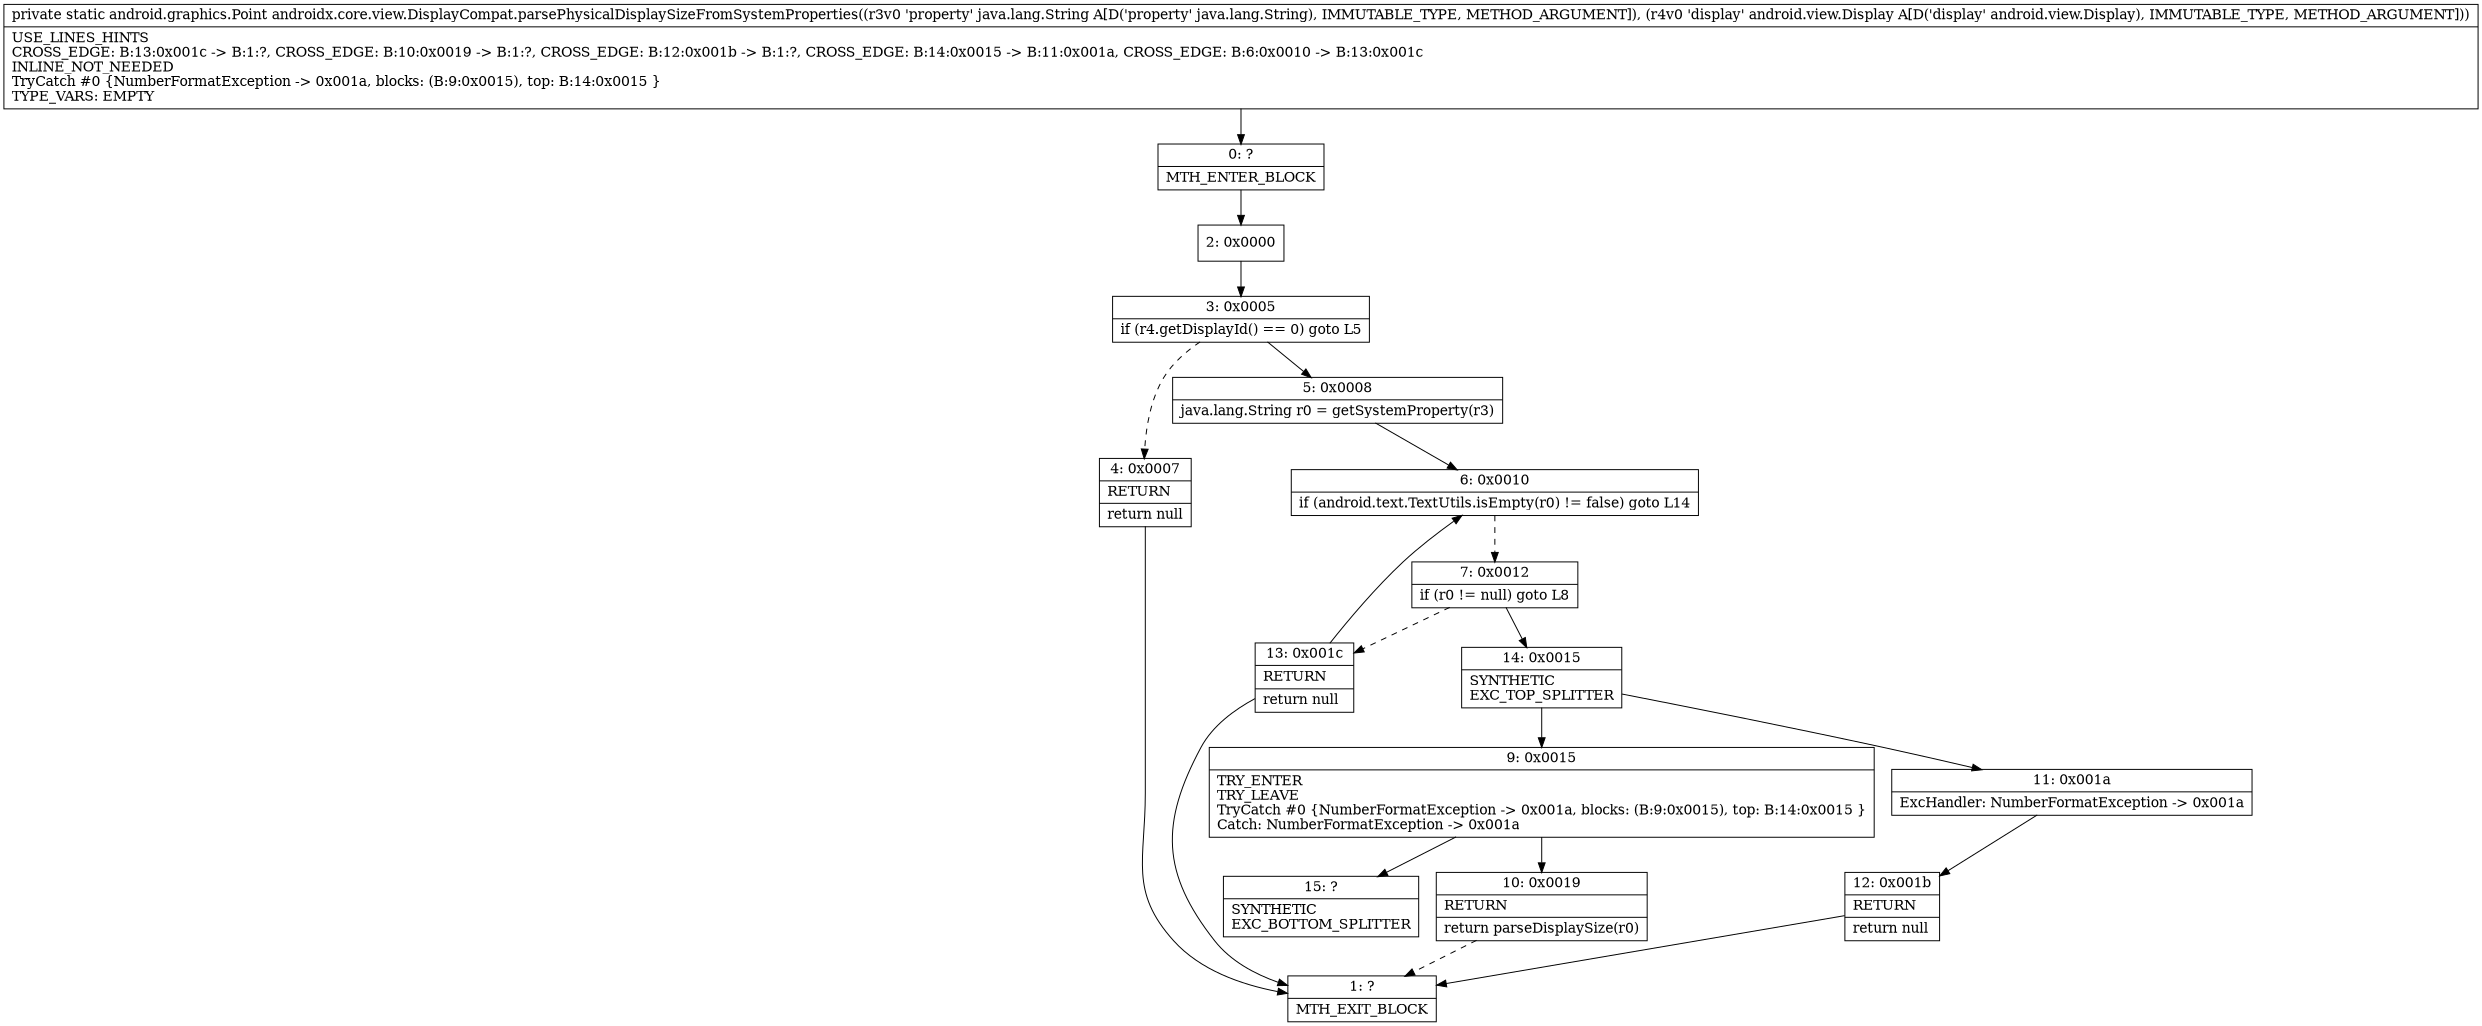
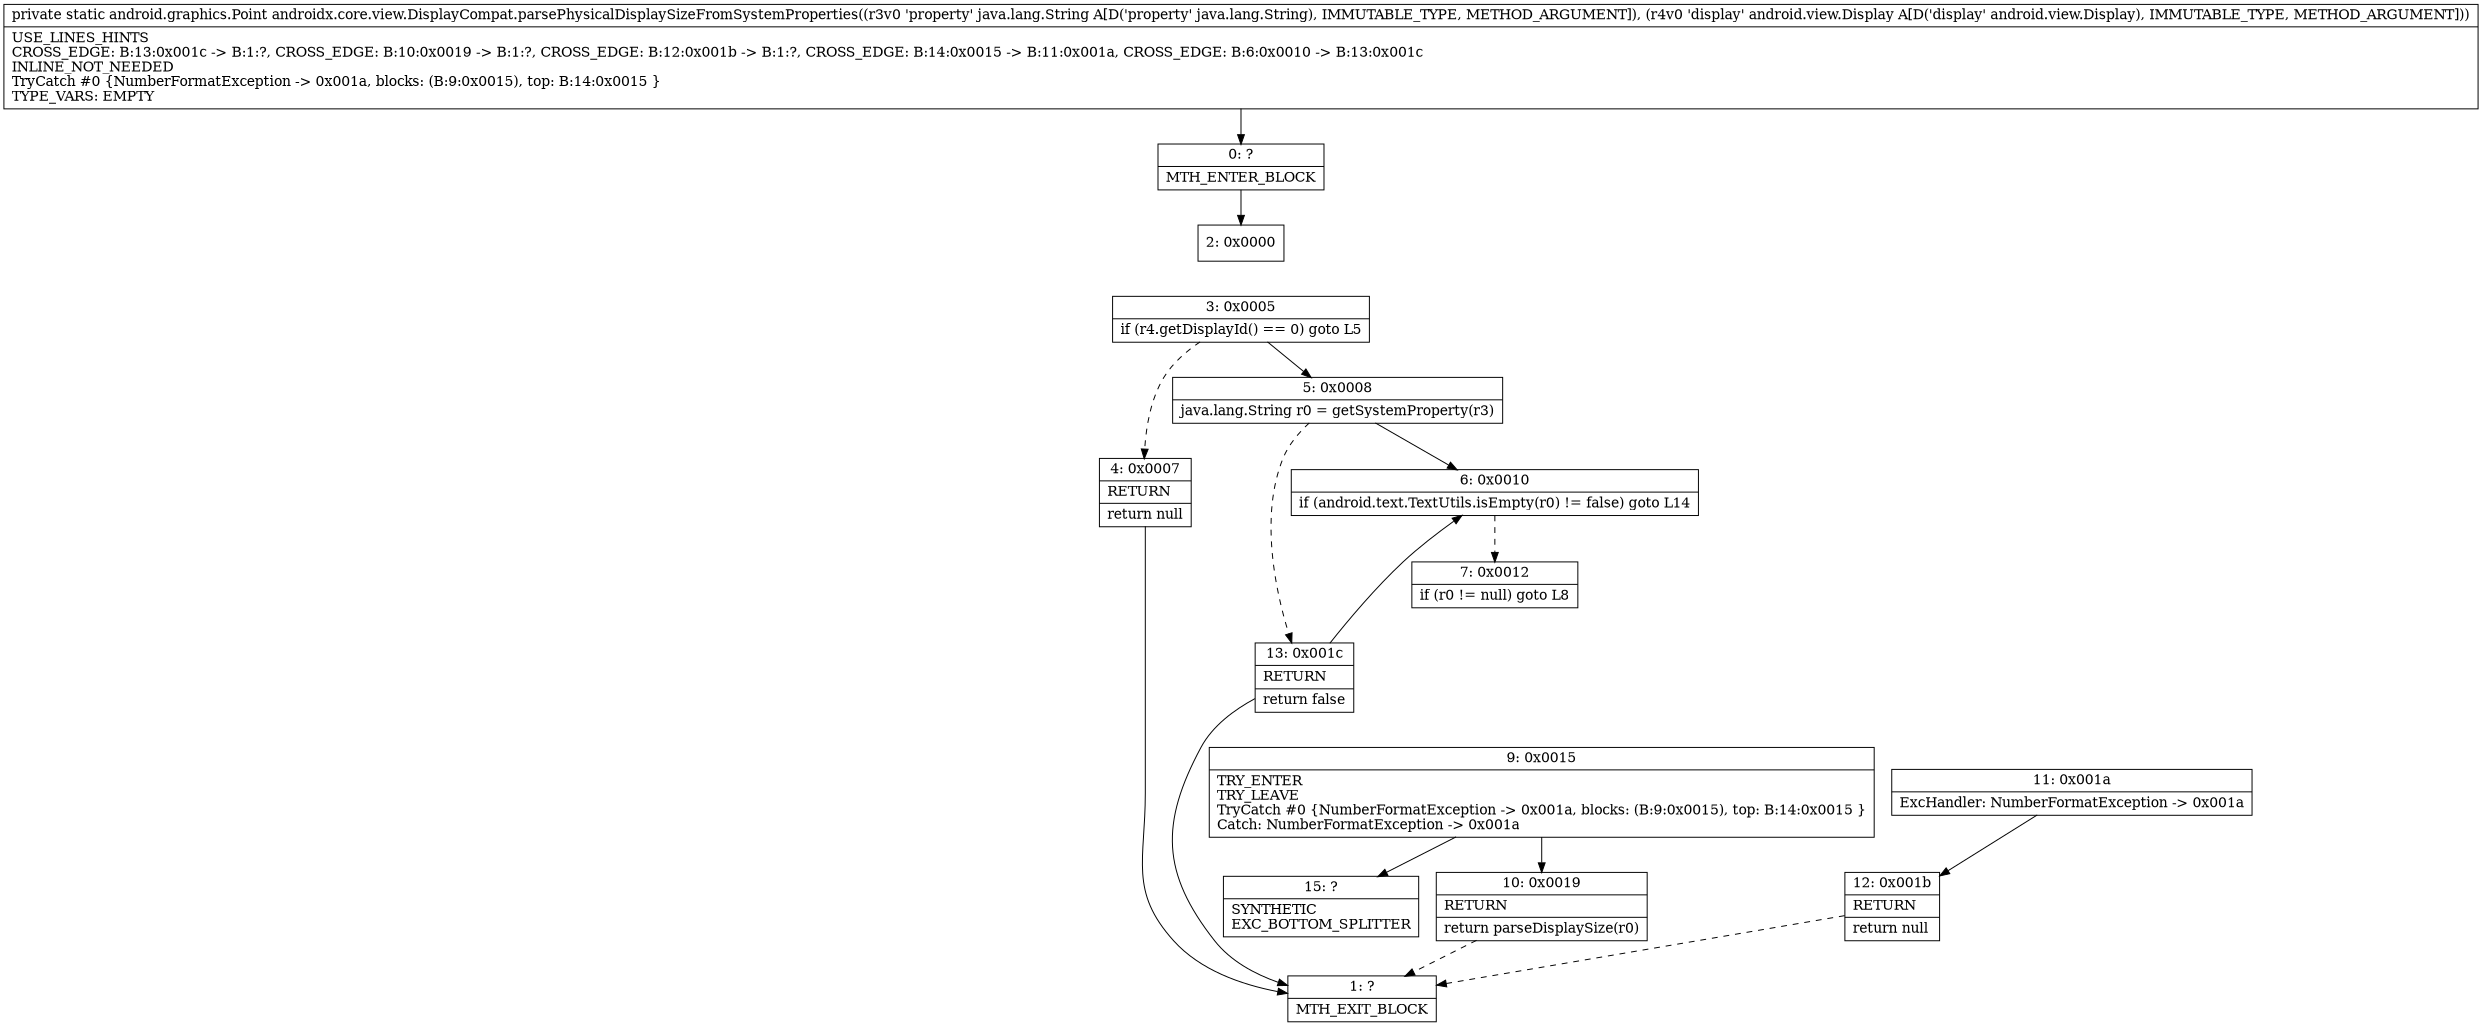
(1241, 274) -> none
(1406, 628) -> (1271, 524)
(1542, 678) -> none
(1301, 700) -> (1304, 700)
(1645, 950) -> (1645, 950)
